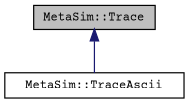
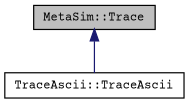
(94, 85) -> (94, 85)
